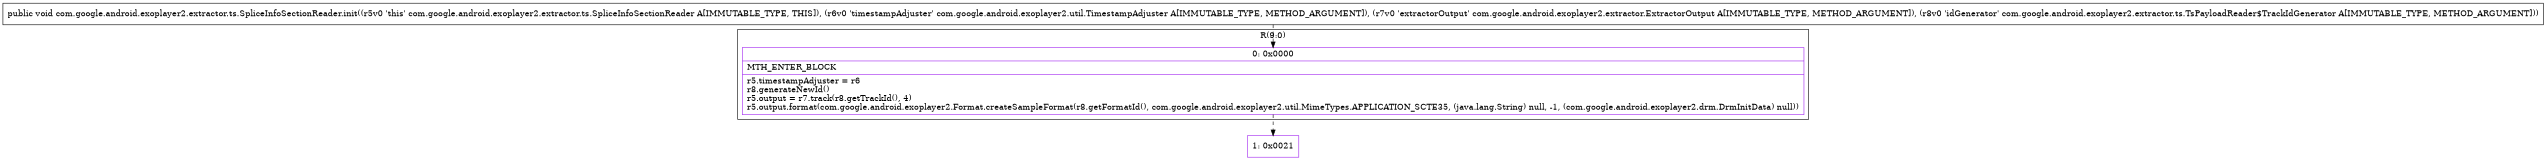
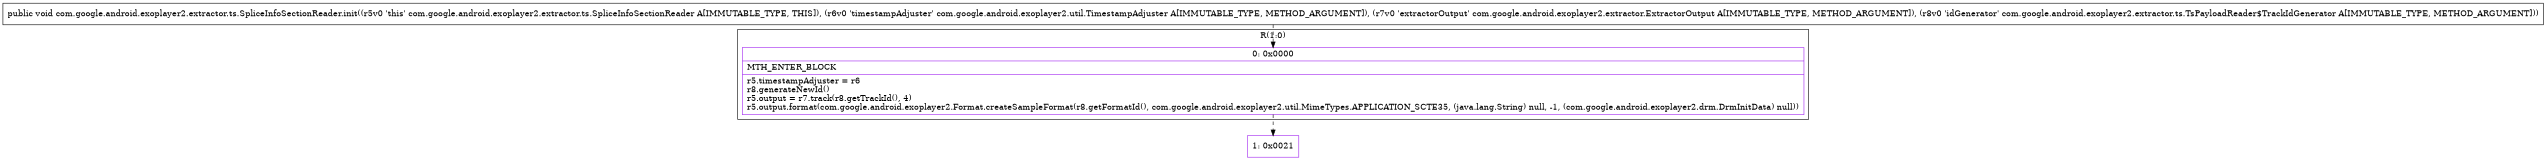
(1273, 36) -> (1273, 36)
